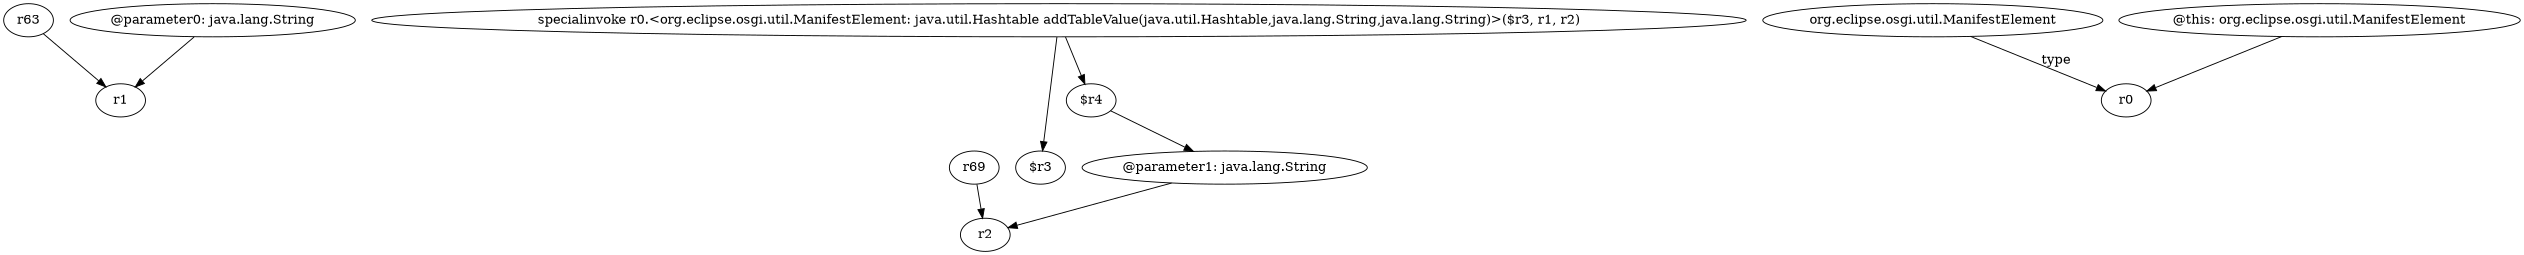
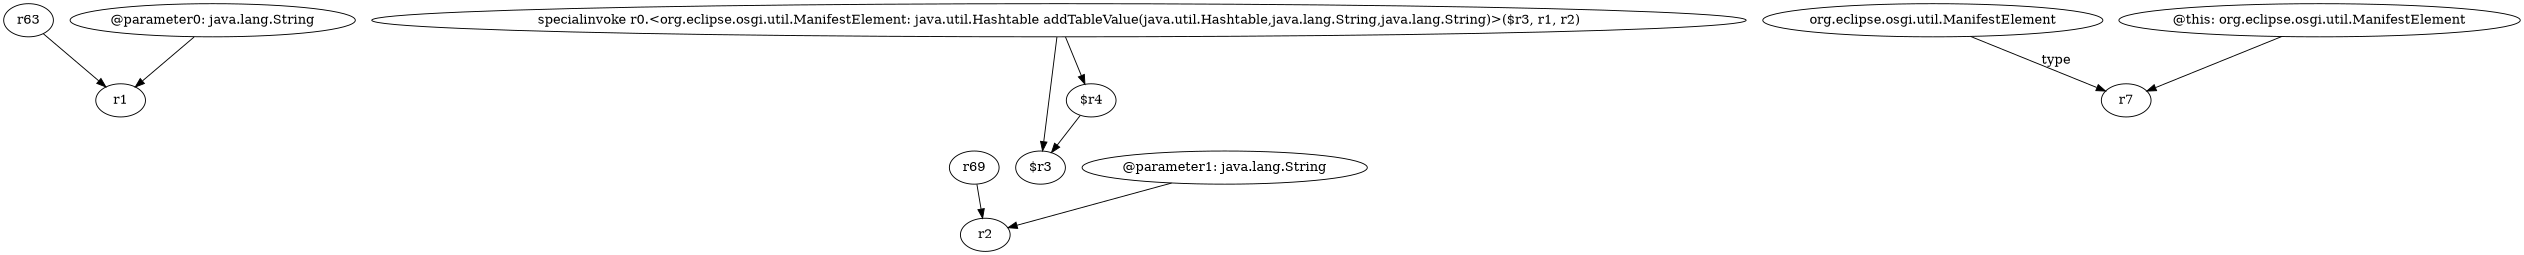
(2126, 100) -> (2126, 100)
(1148, 129) -> (1069, 130)
